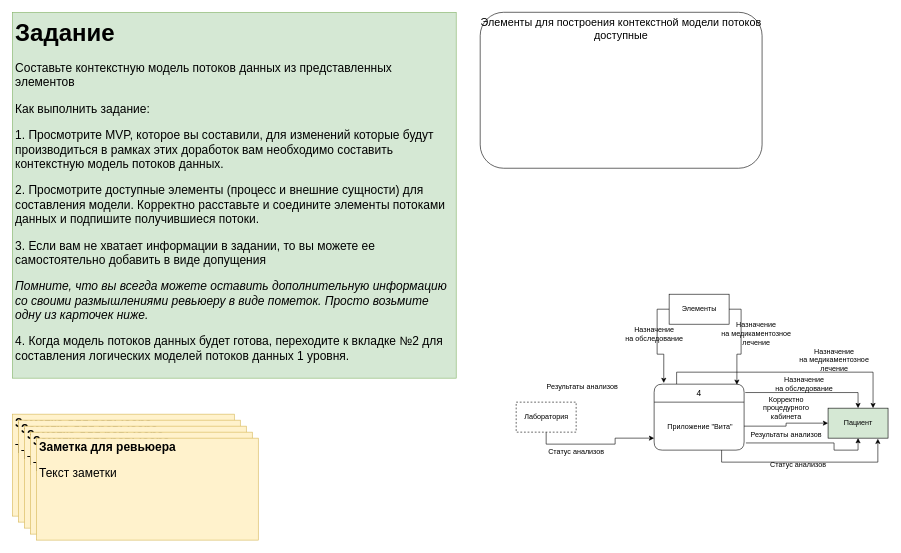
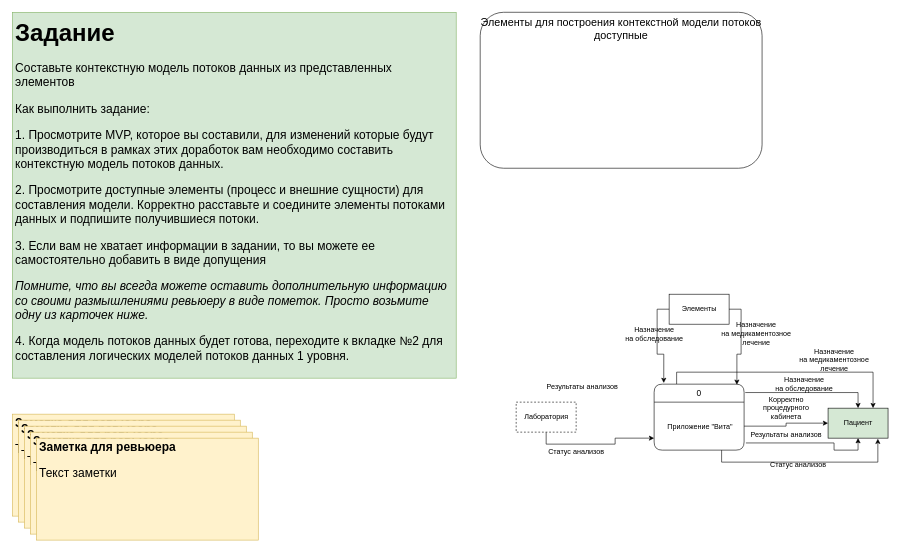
(699, 394) -> (699, 394)
